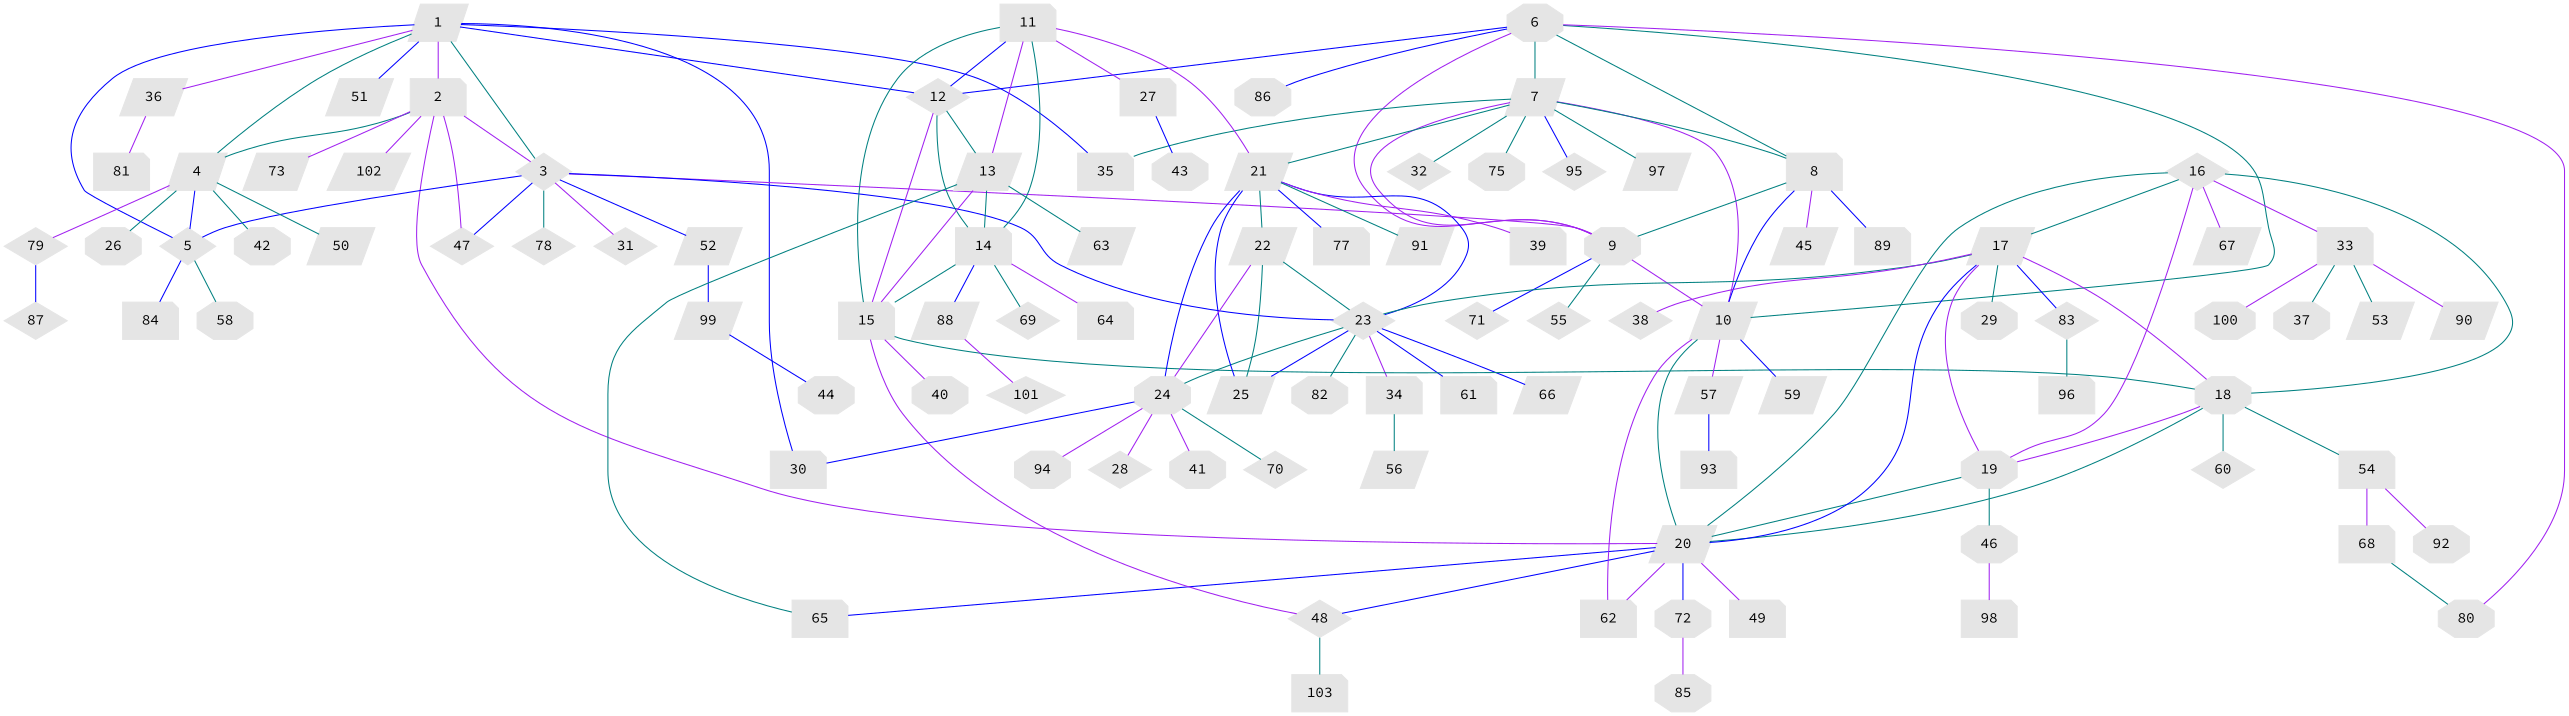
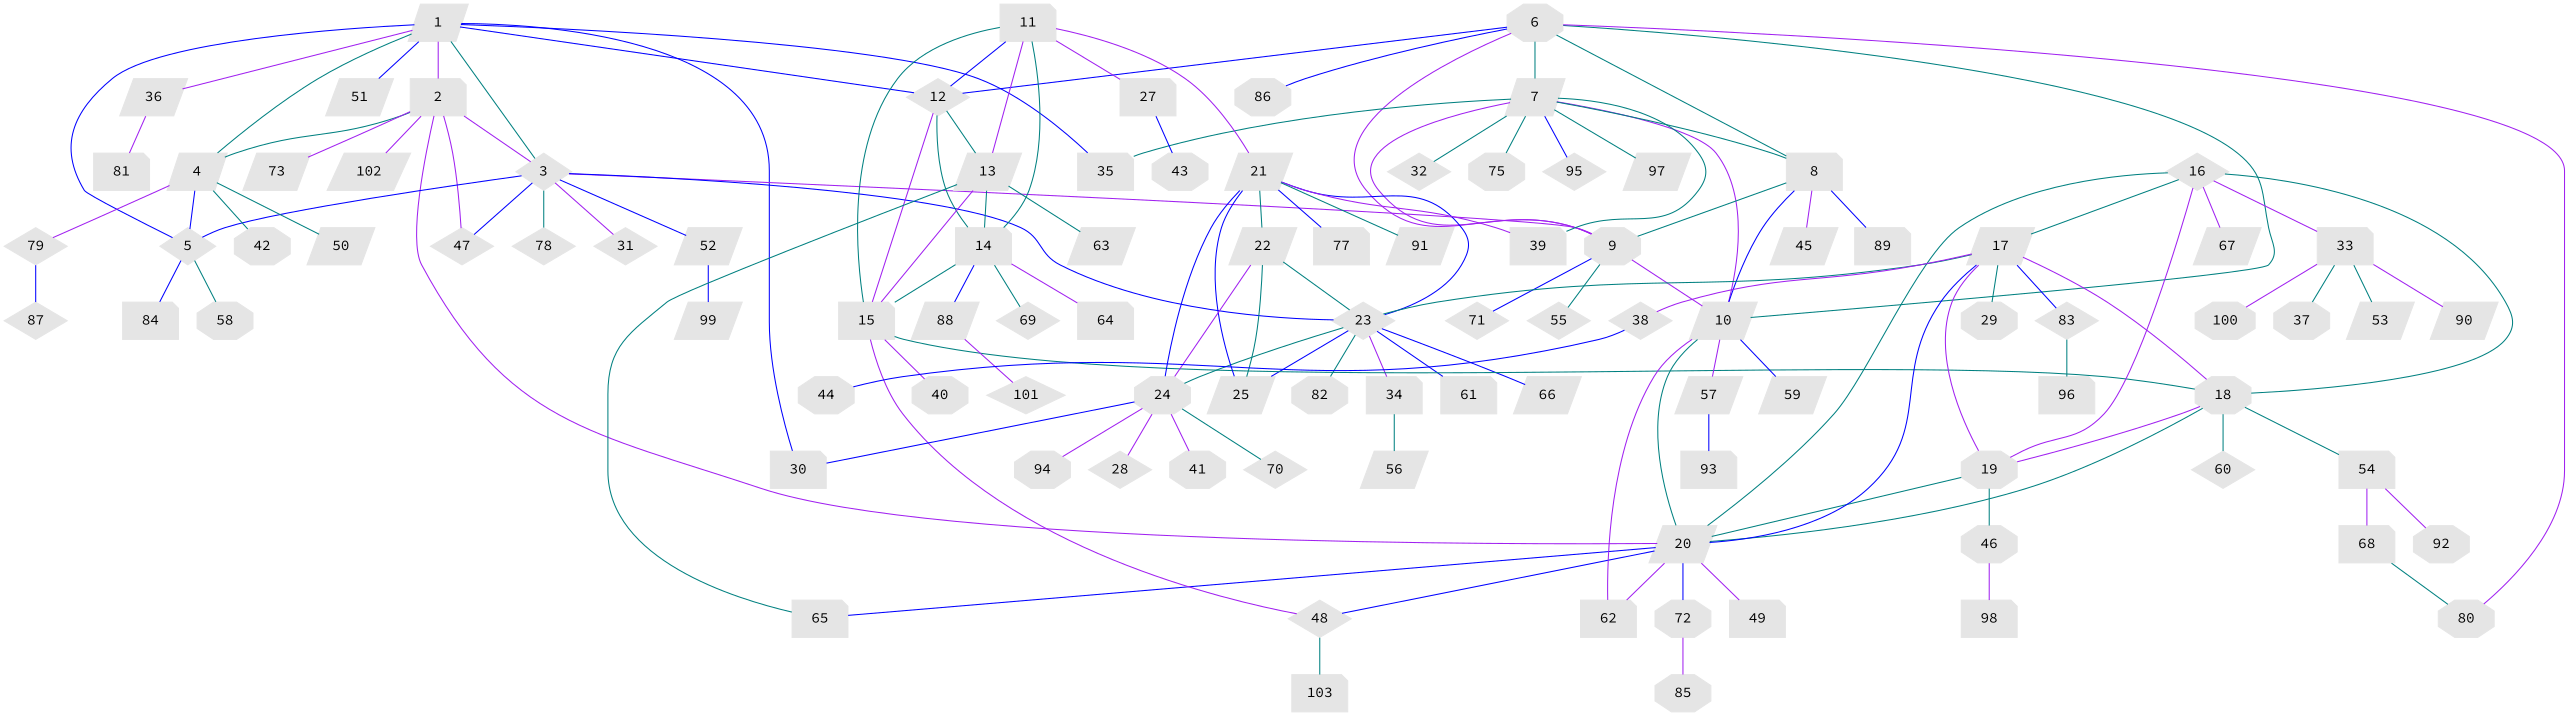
(1388, 137) -> (1705, 166)
(113, 246) -> none
(764, 356) -> (1240, 367)
